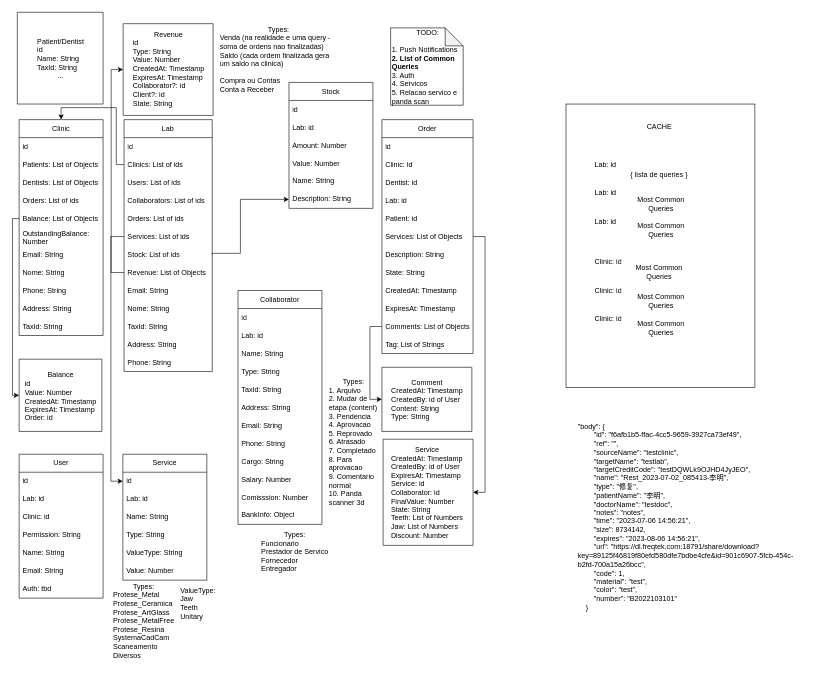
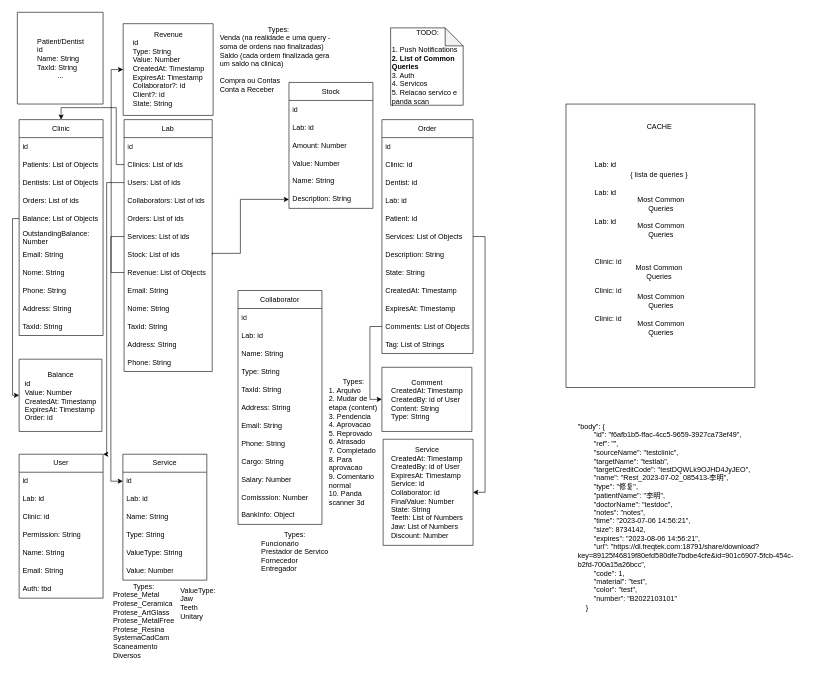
none -> (114, 183)
